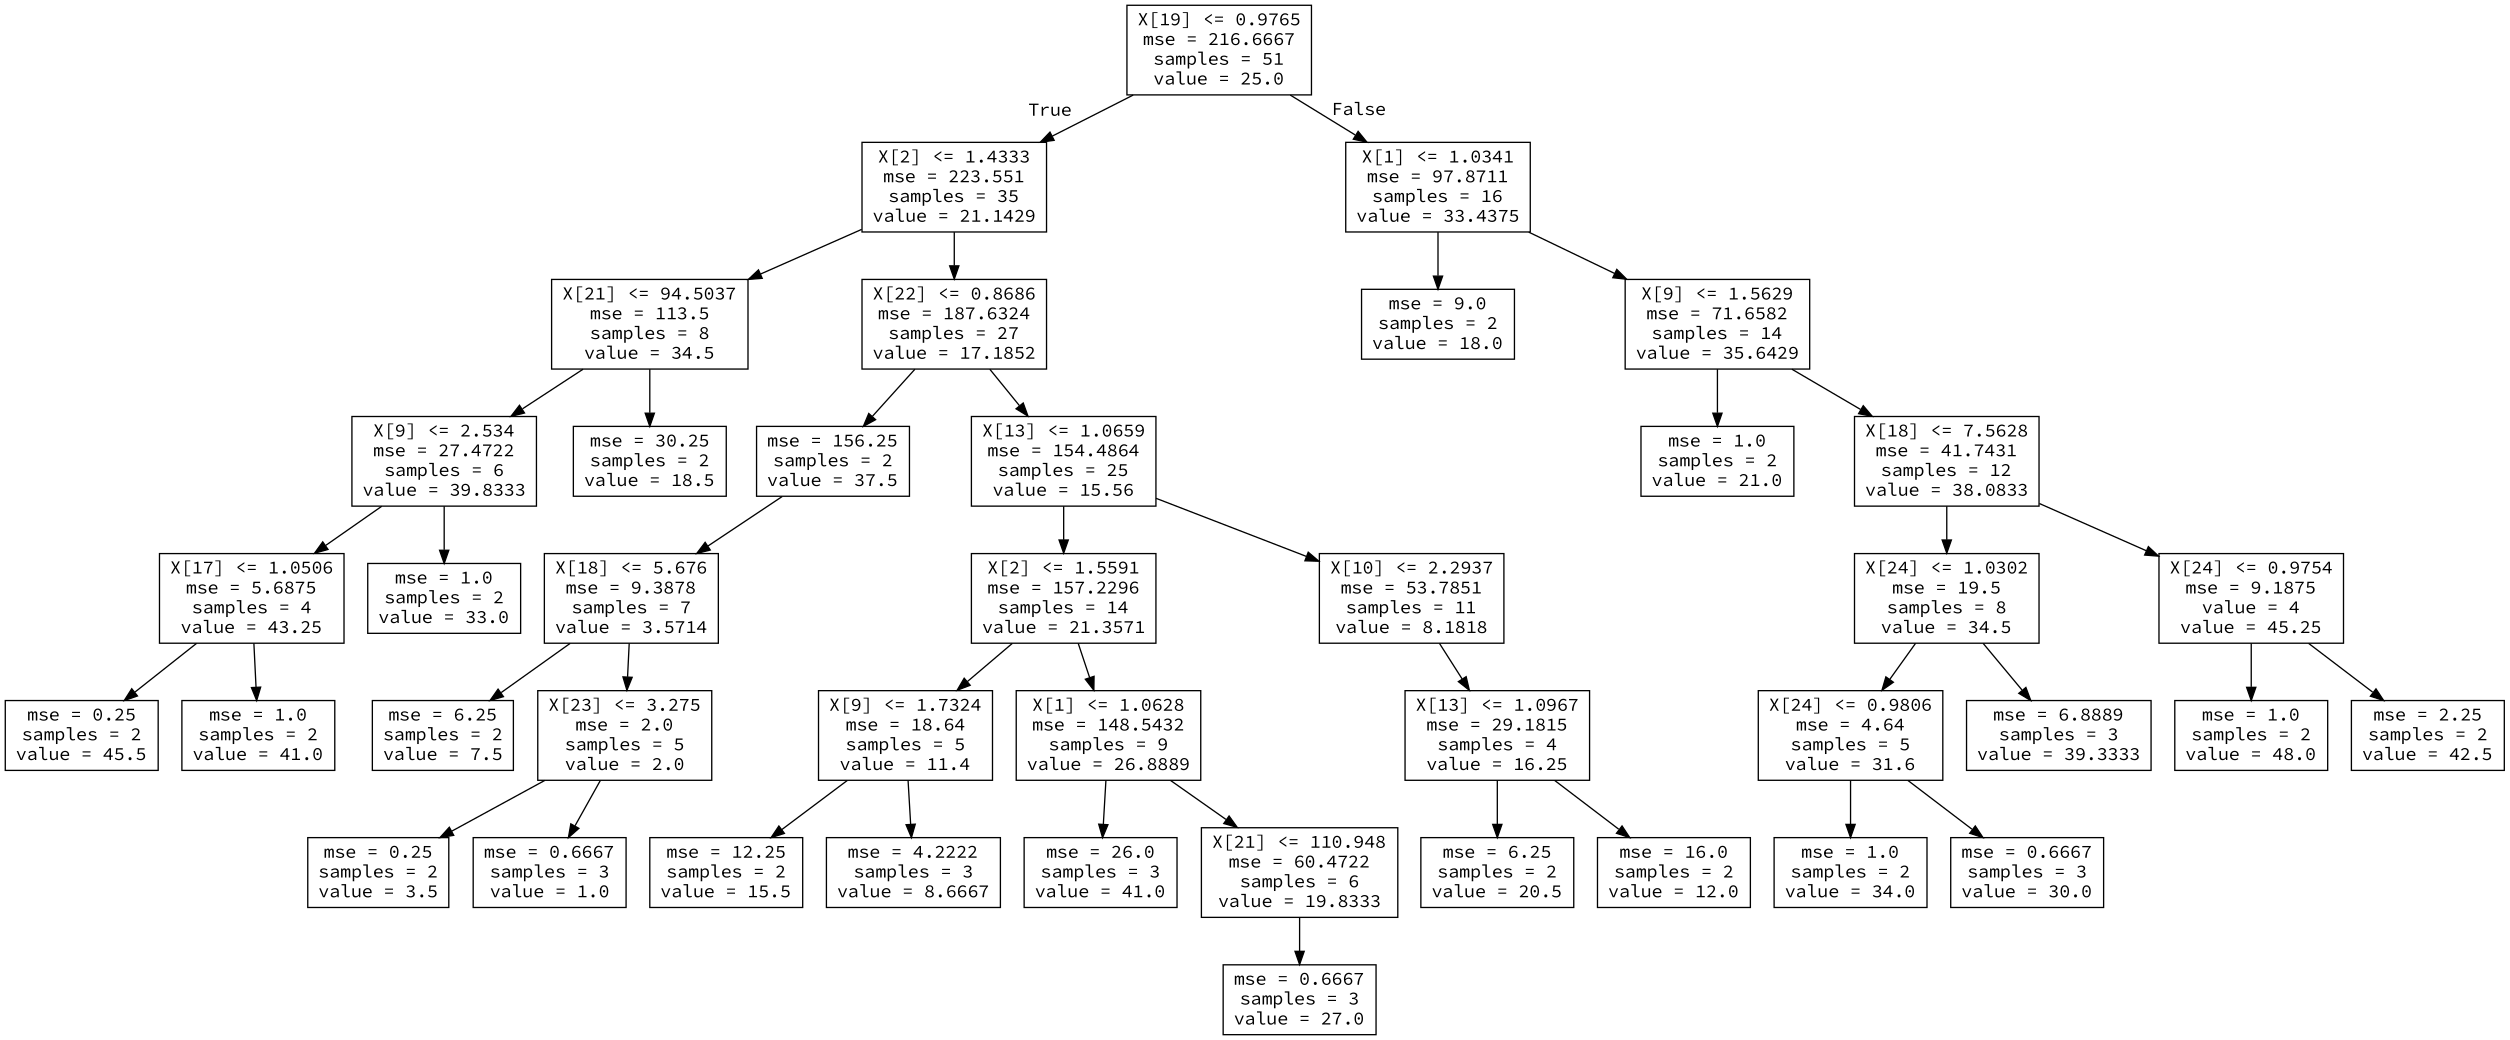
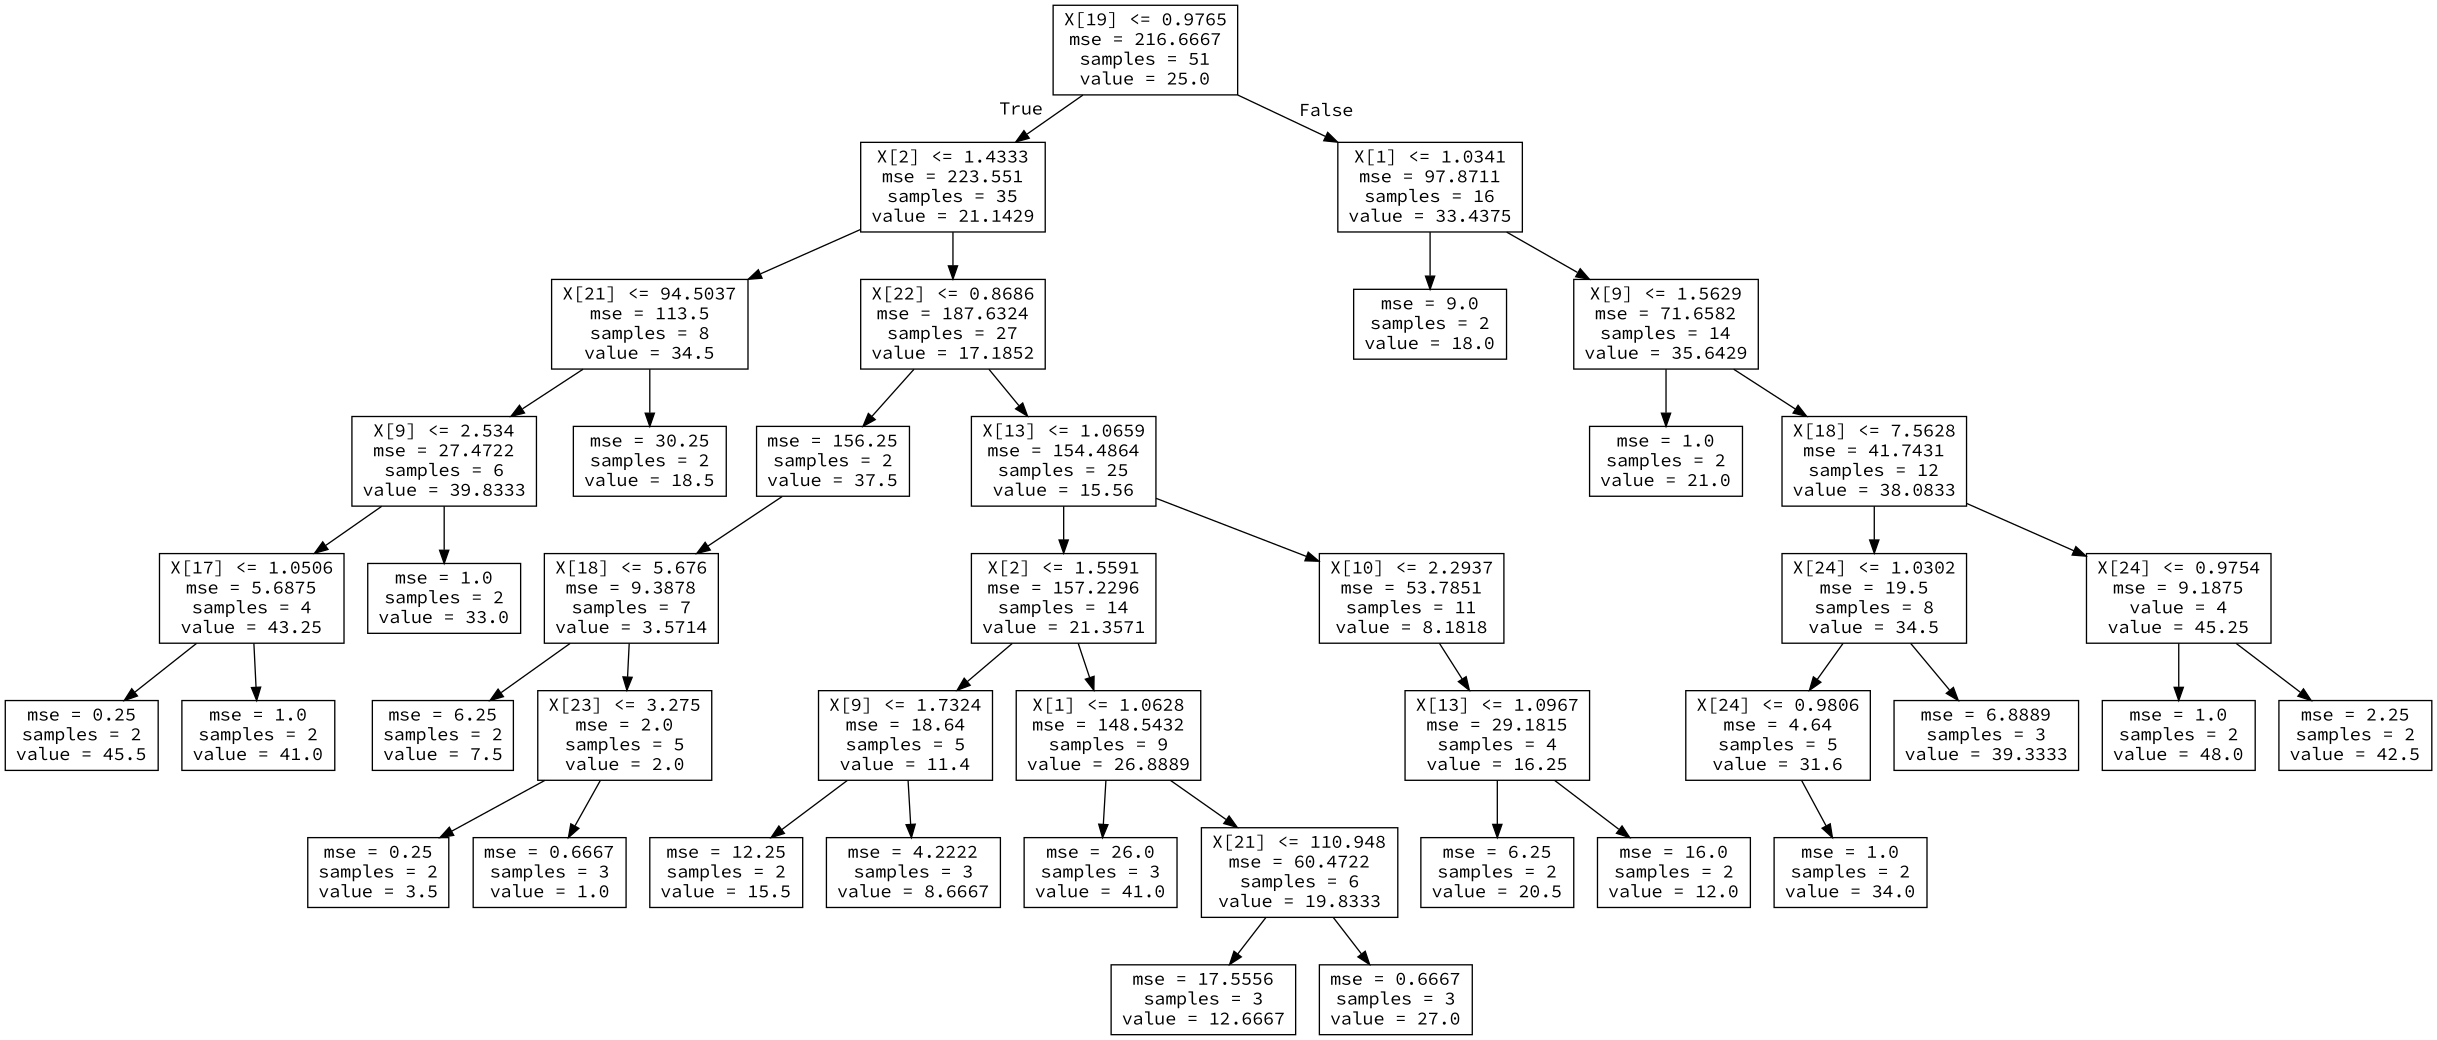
(2027, 873) -> none
none -> (1203, 1000)
